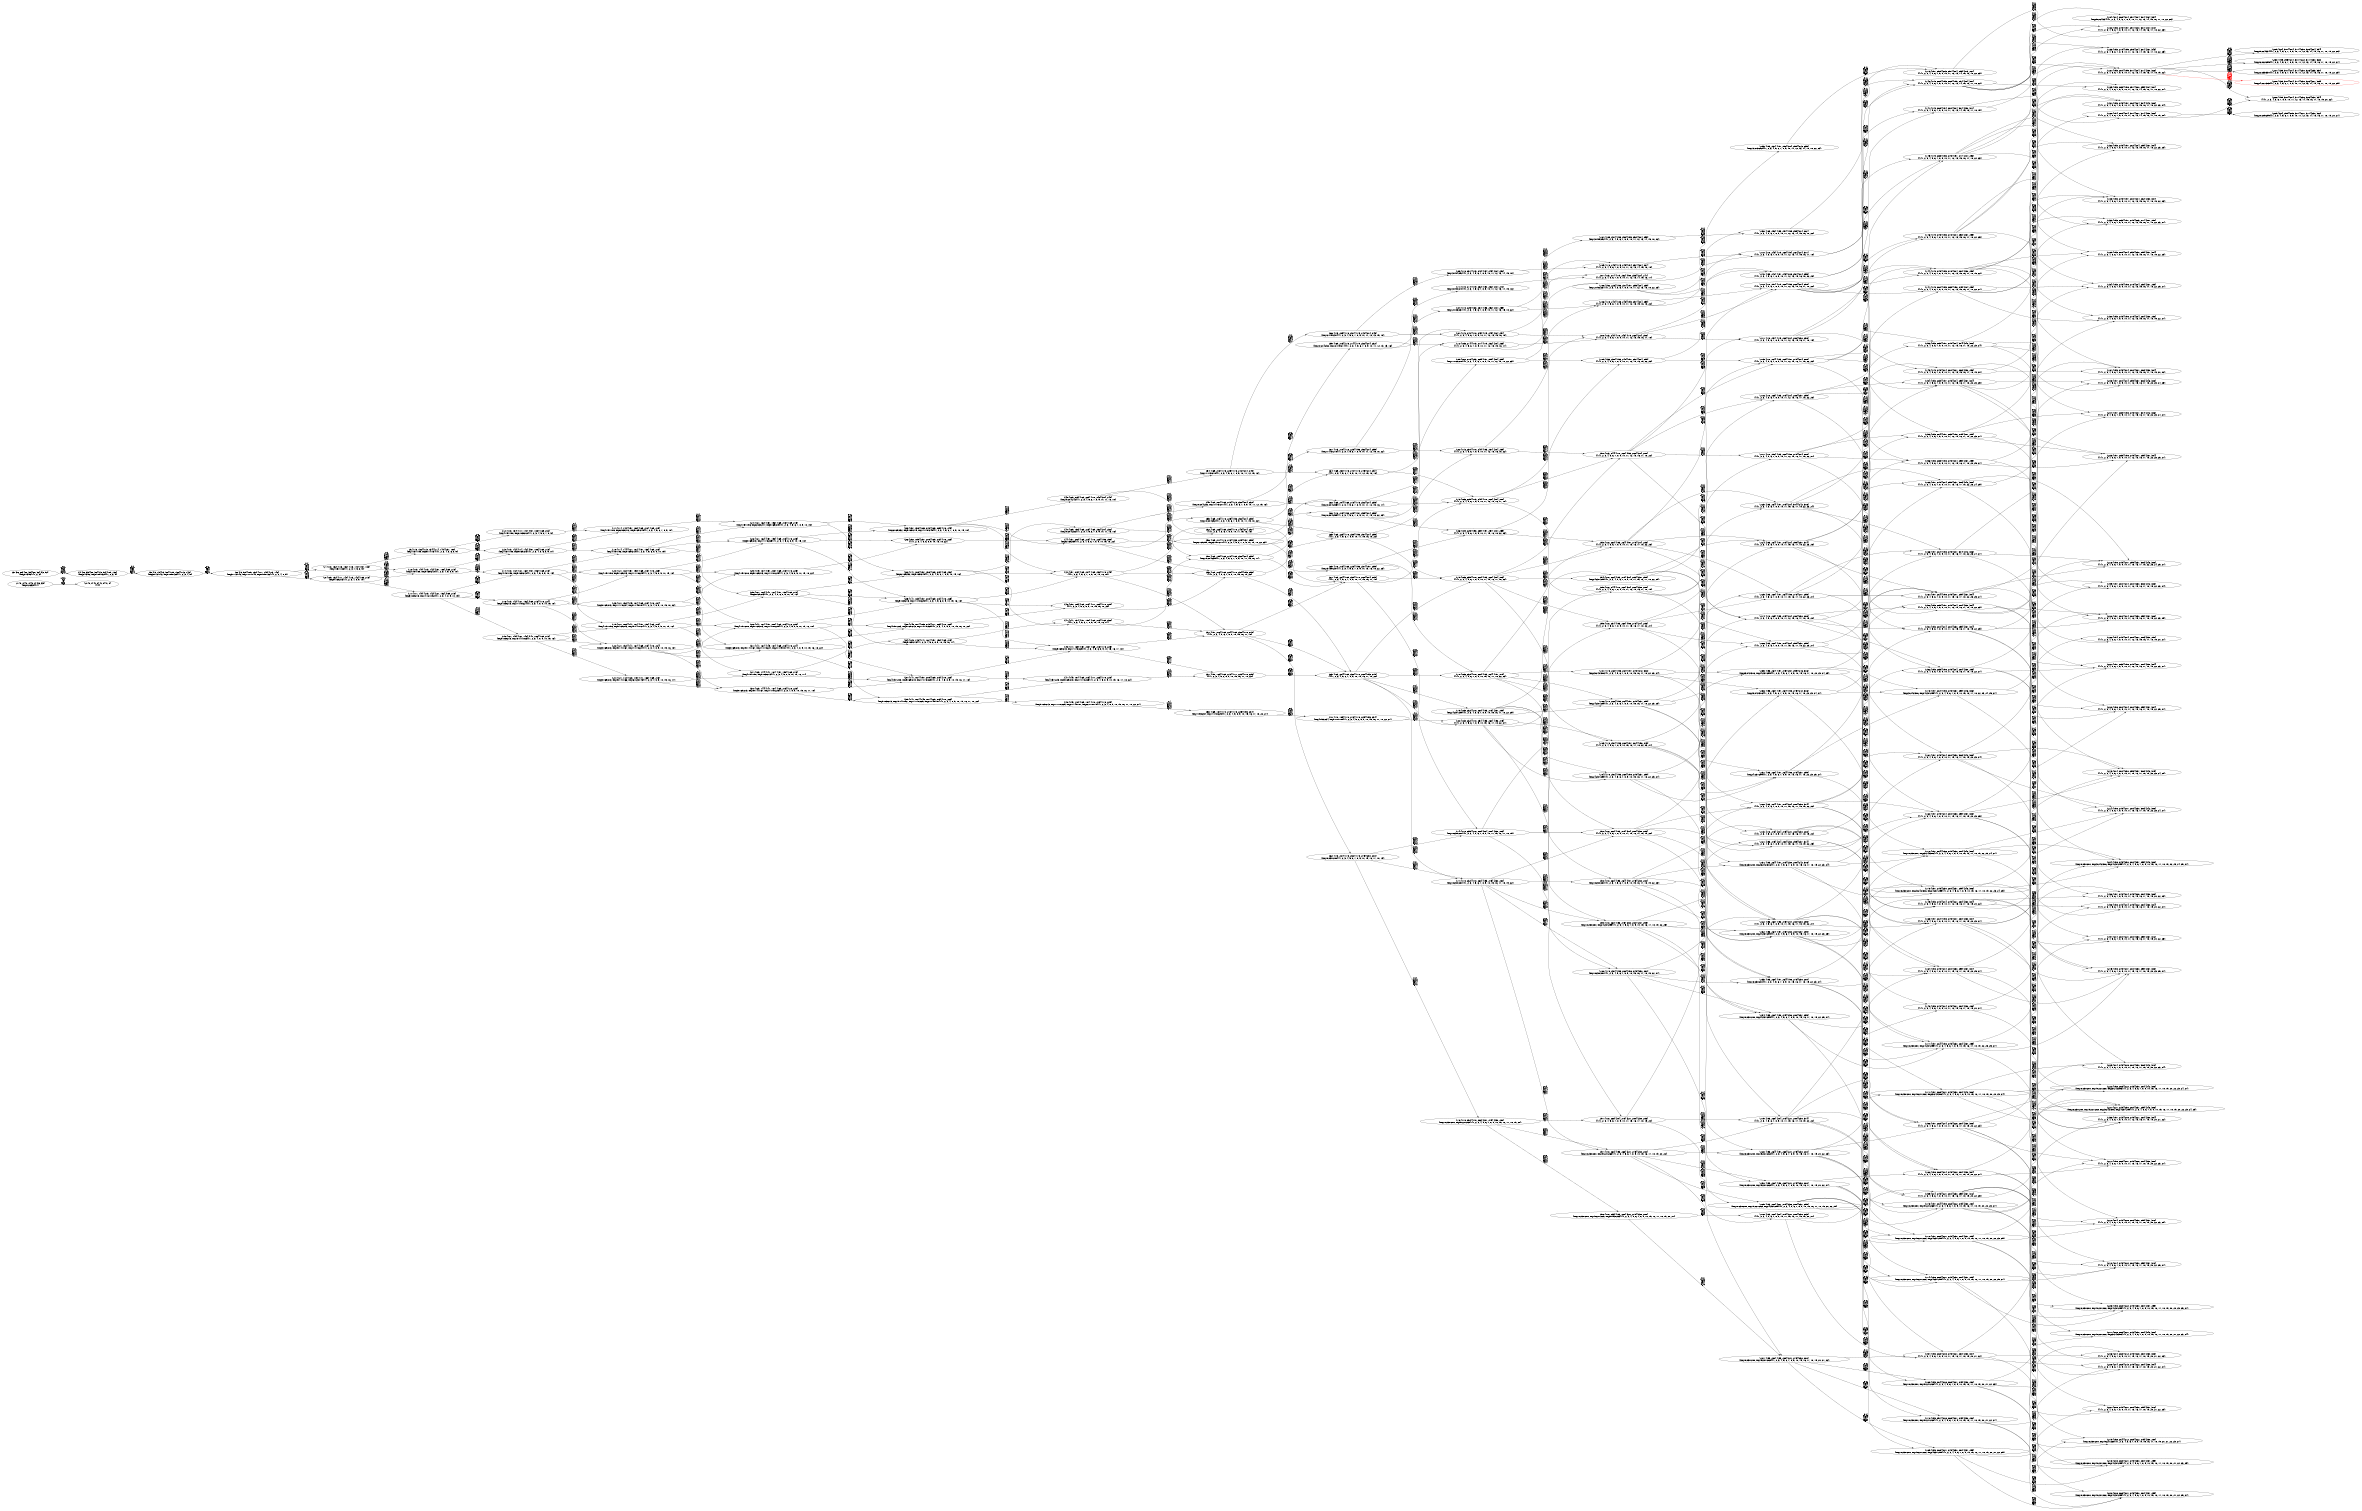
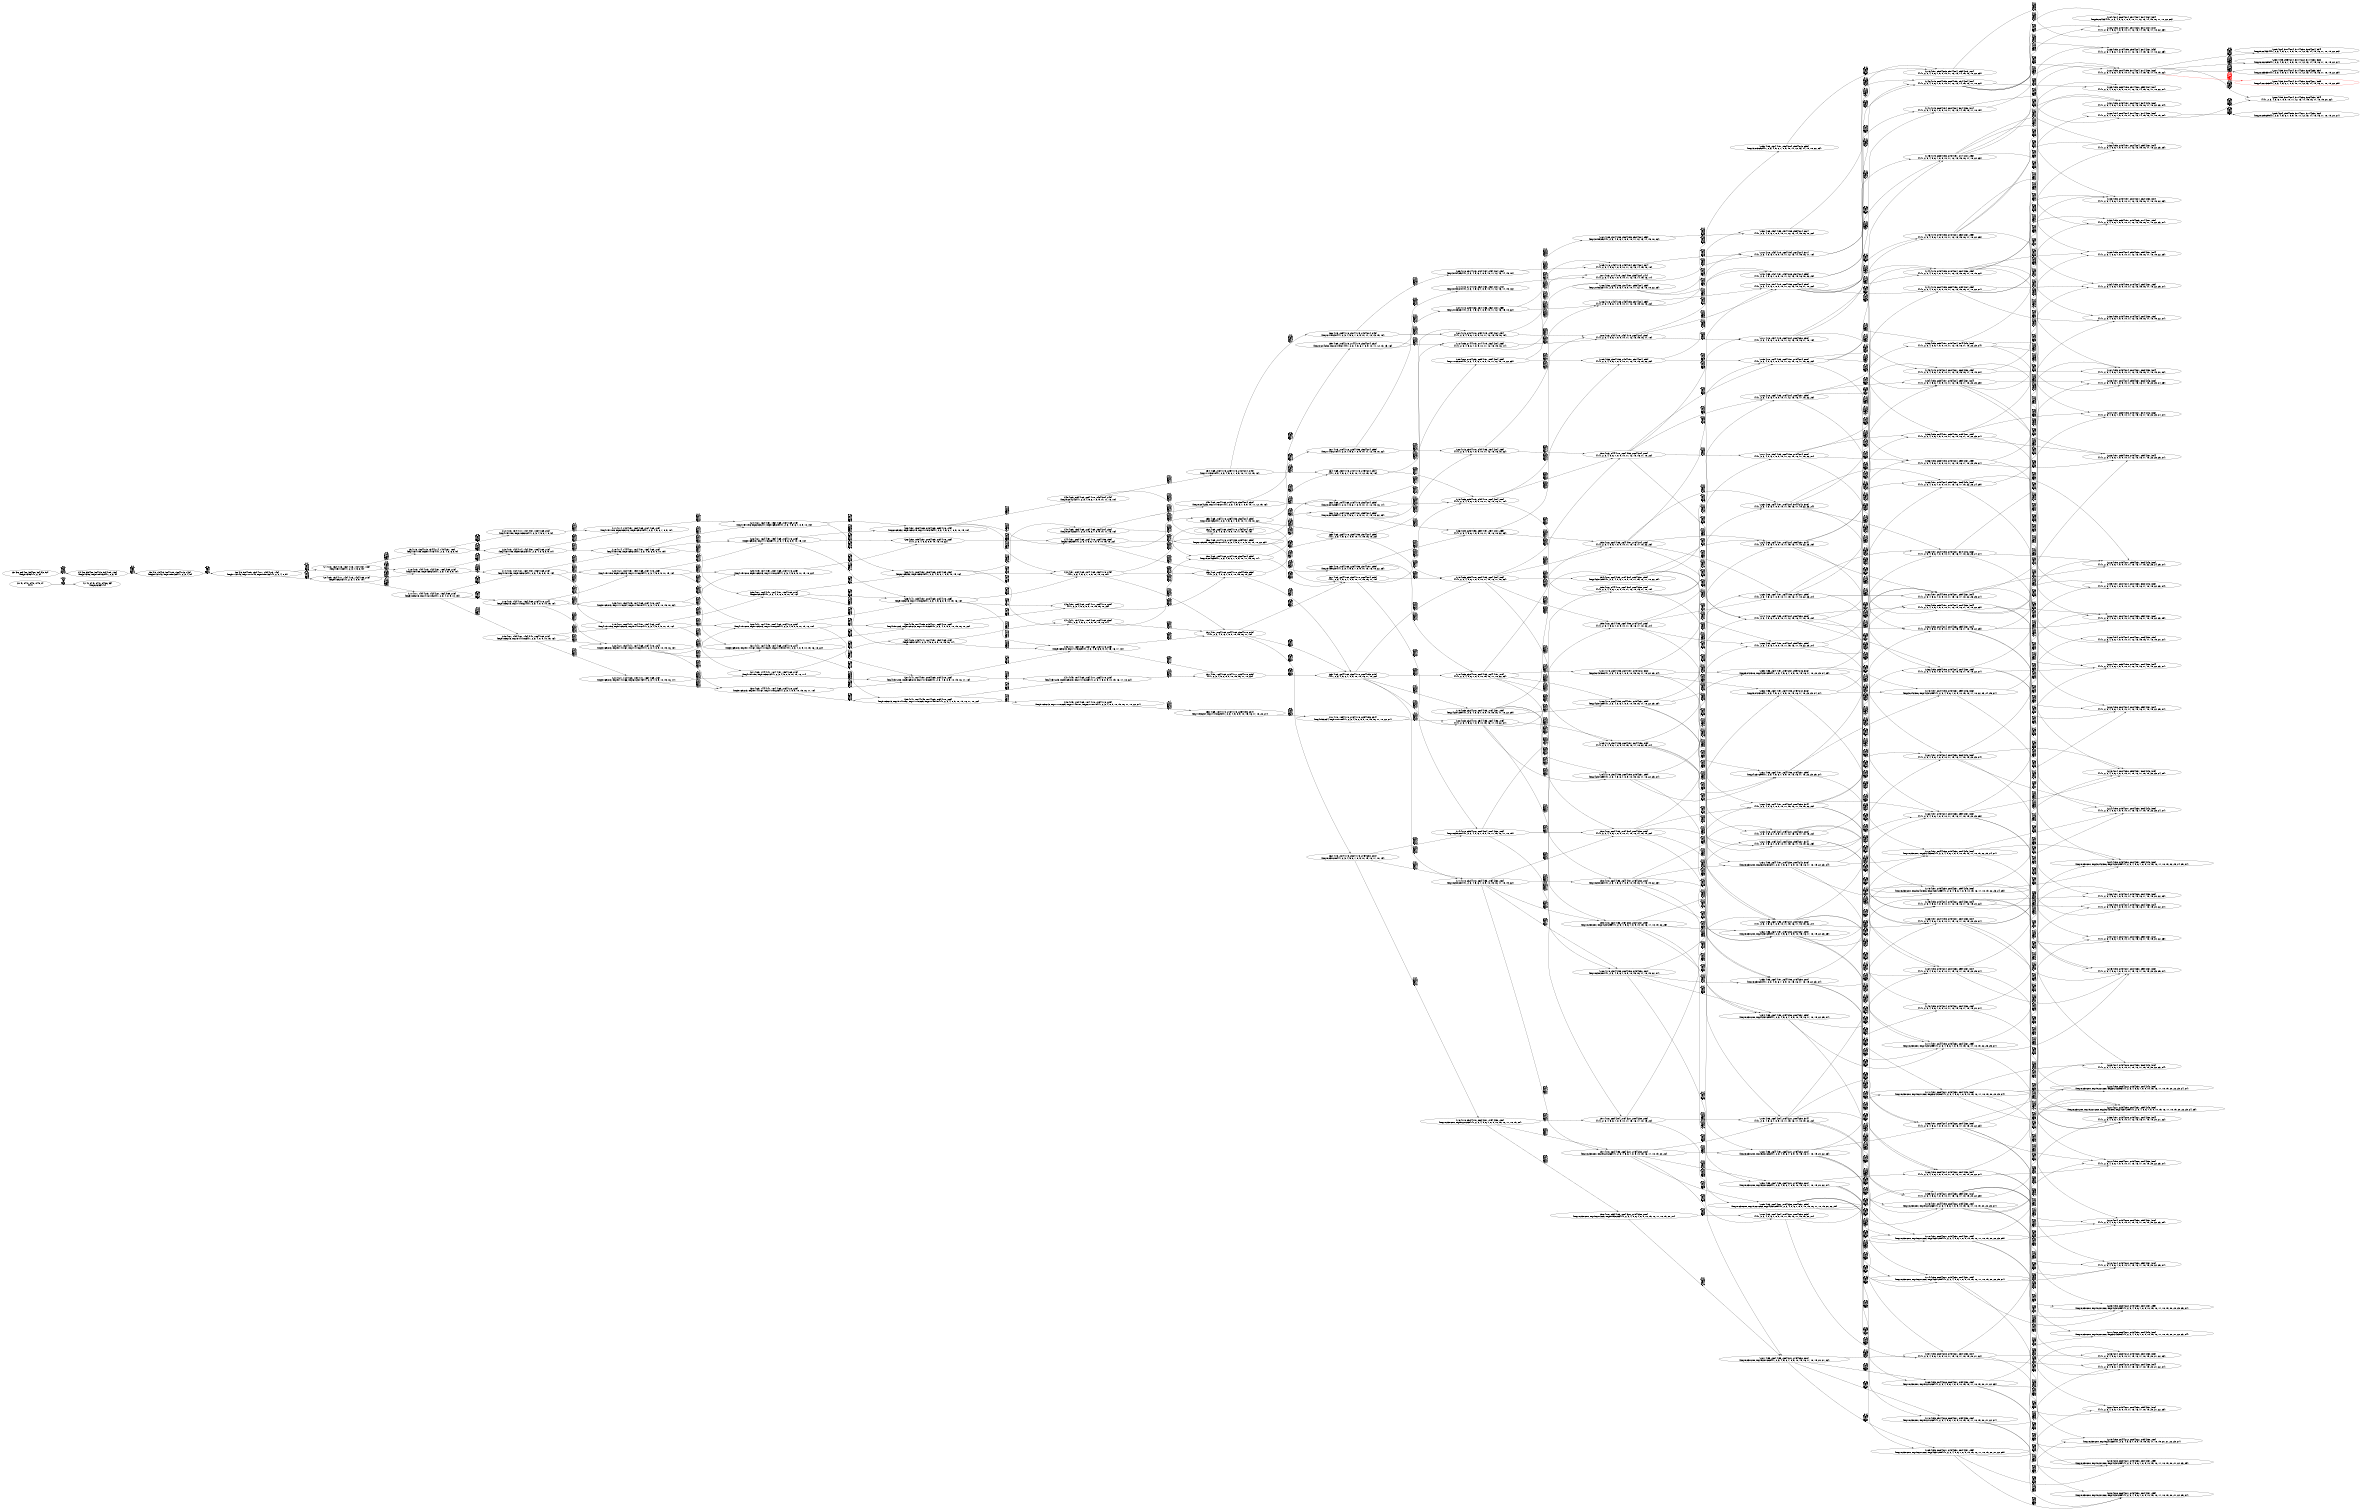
(64, 584) -> (62, 584)
